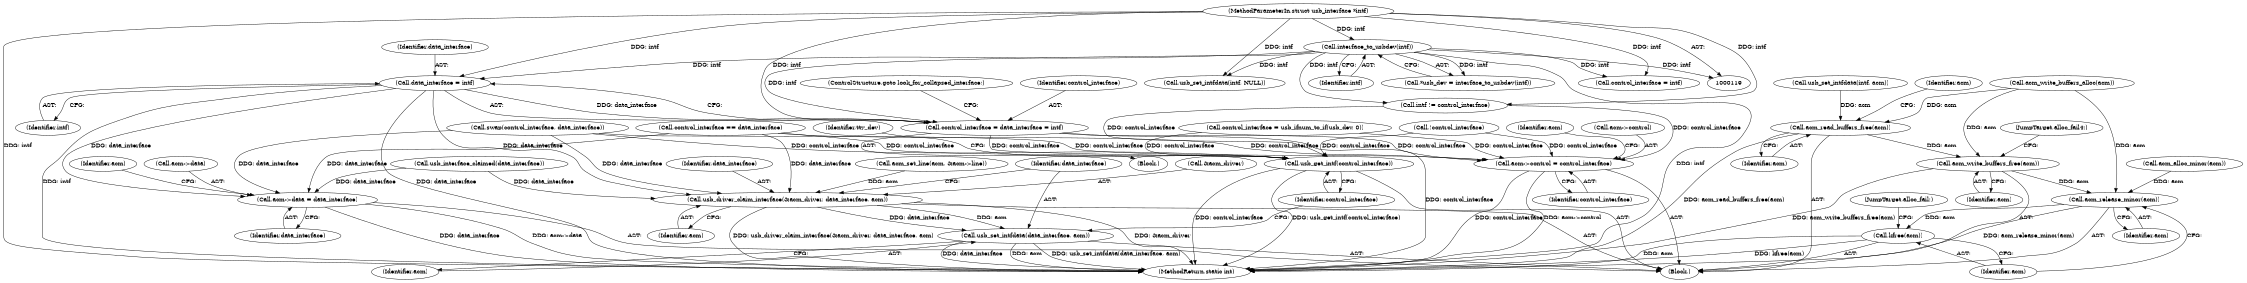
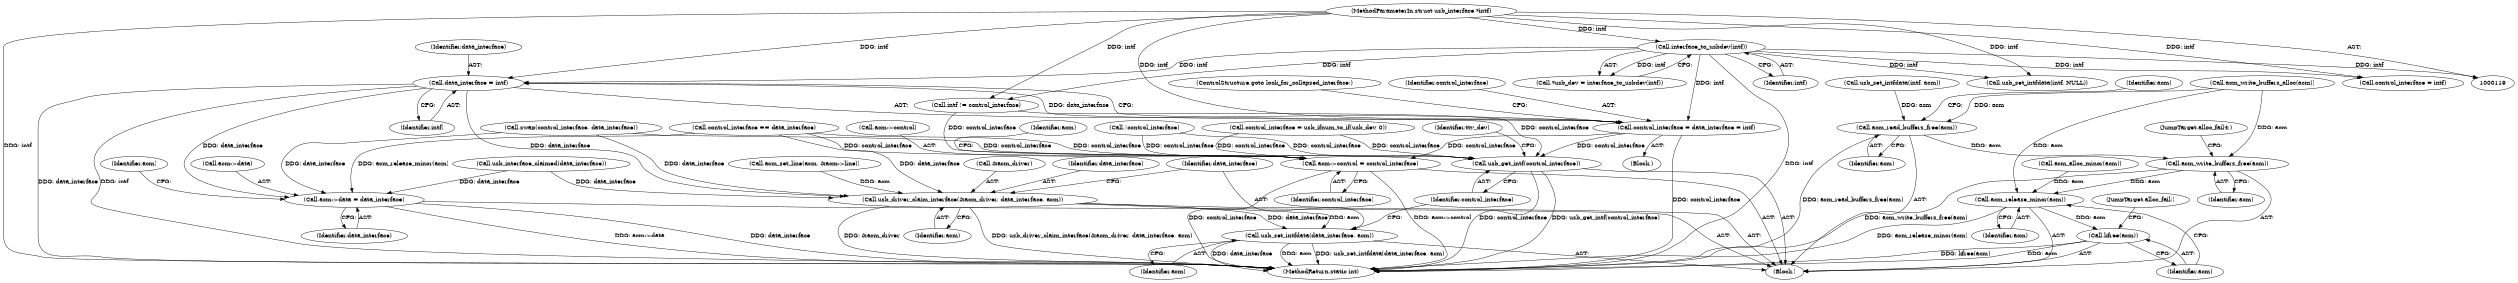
(1042, 141) -> none
(357, 164) -> (404, 164)
